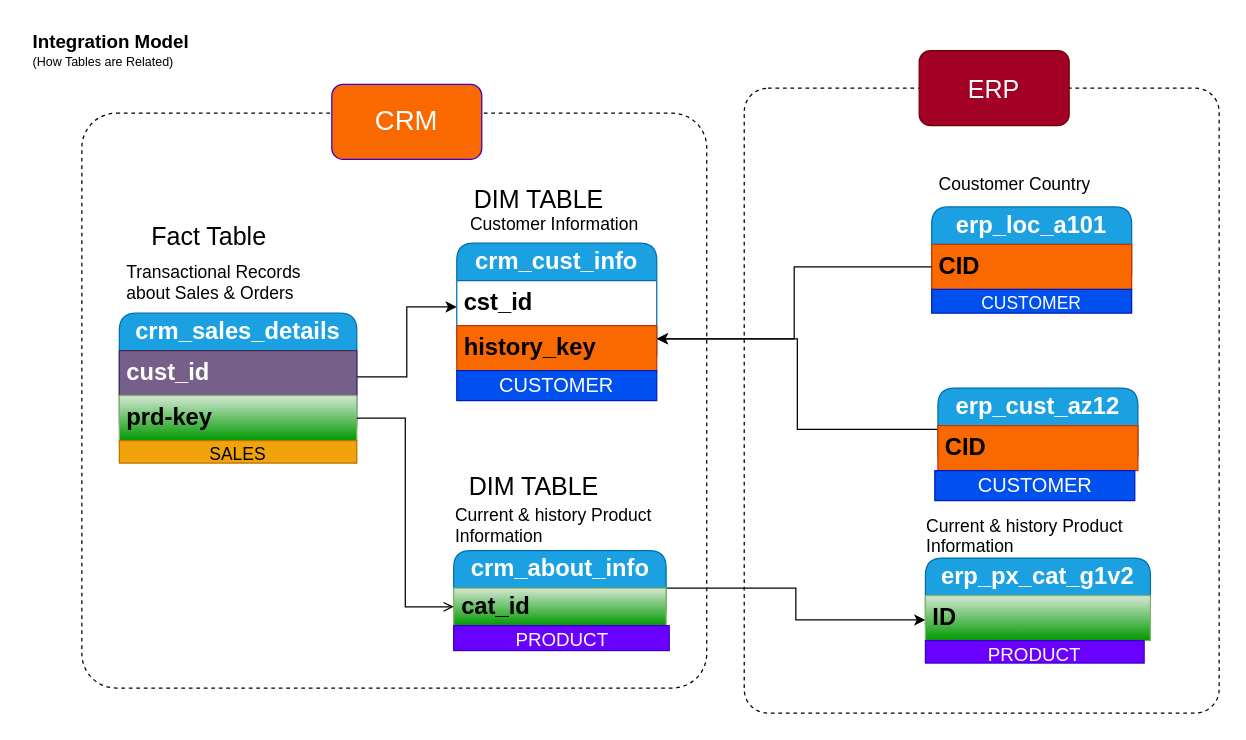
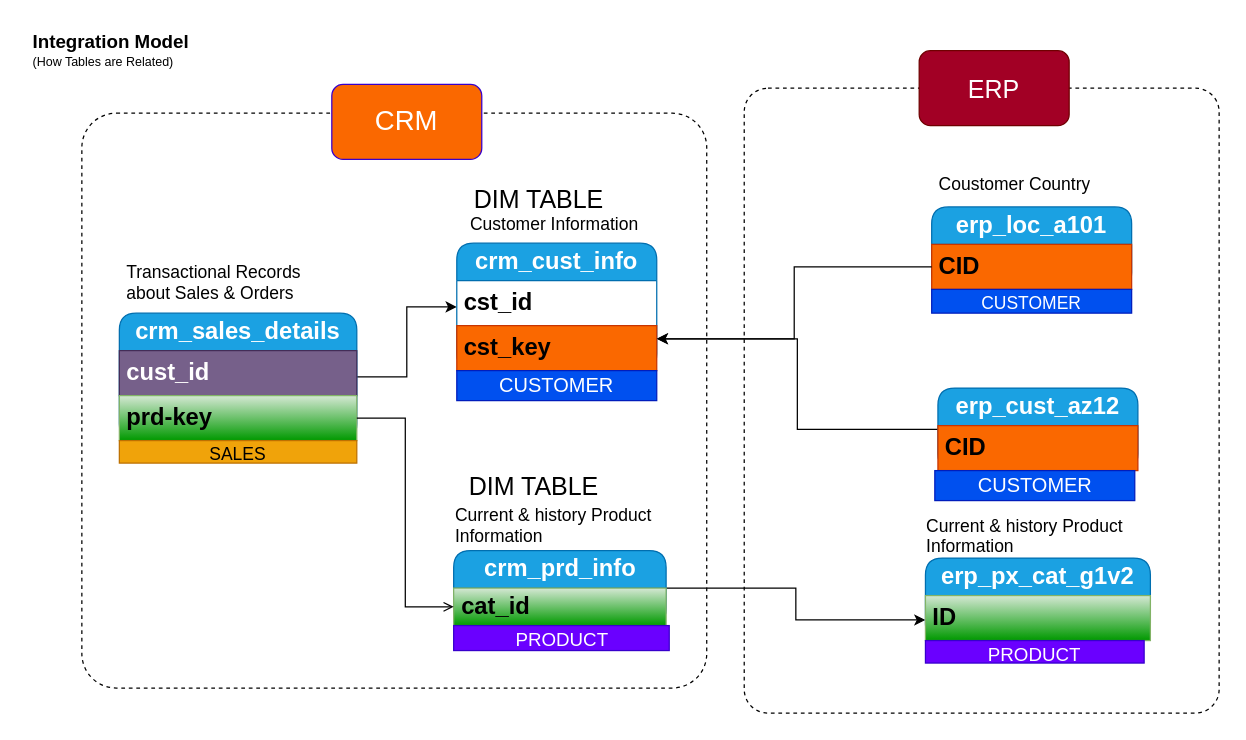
(244, 232) -> none
(534, 348) -> (511, 348)
(561, 569) -> (561, 569)
